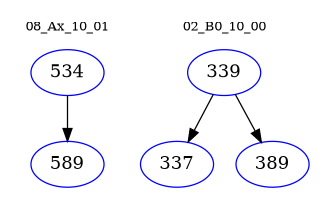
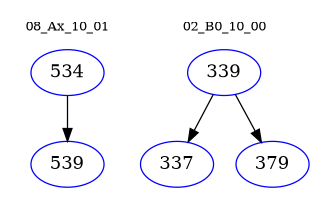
(68, 164) -> (68, 164)
(273, 164) -> (273, 164)
